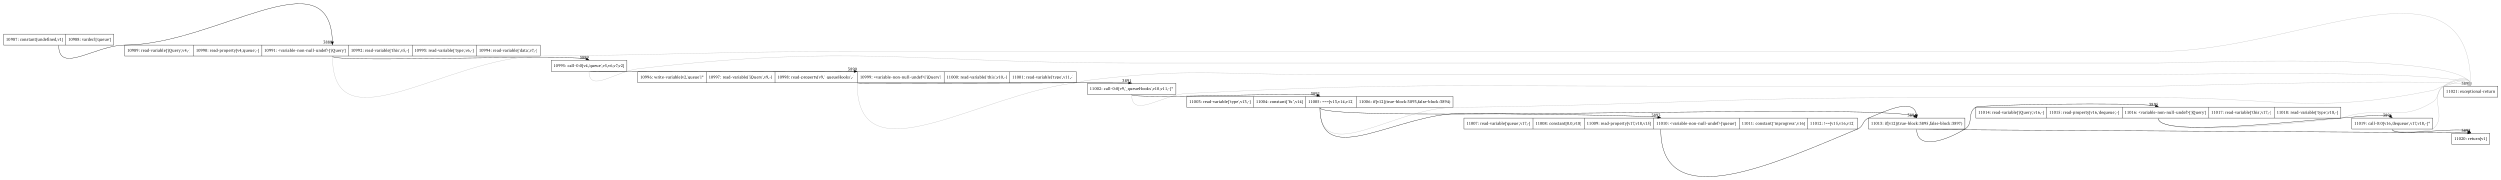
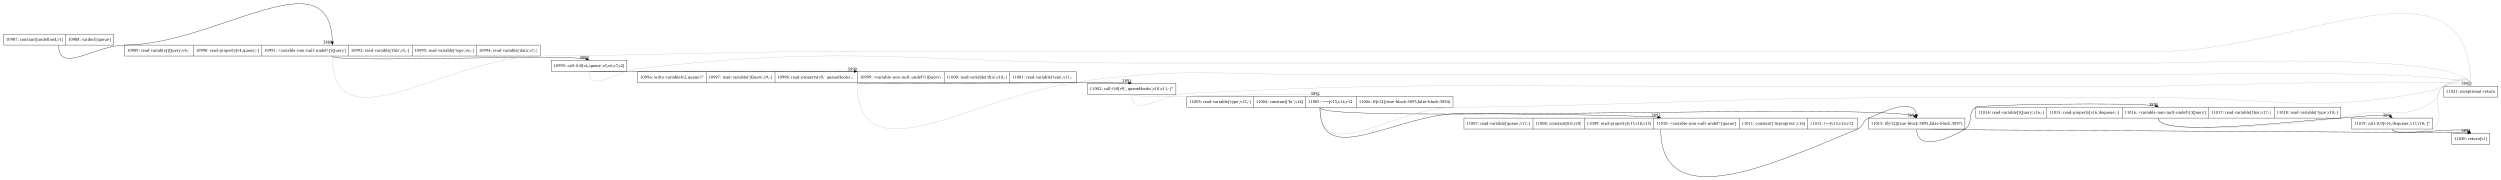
(1224, 95) -> (1224, 95)
